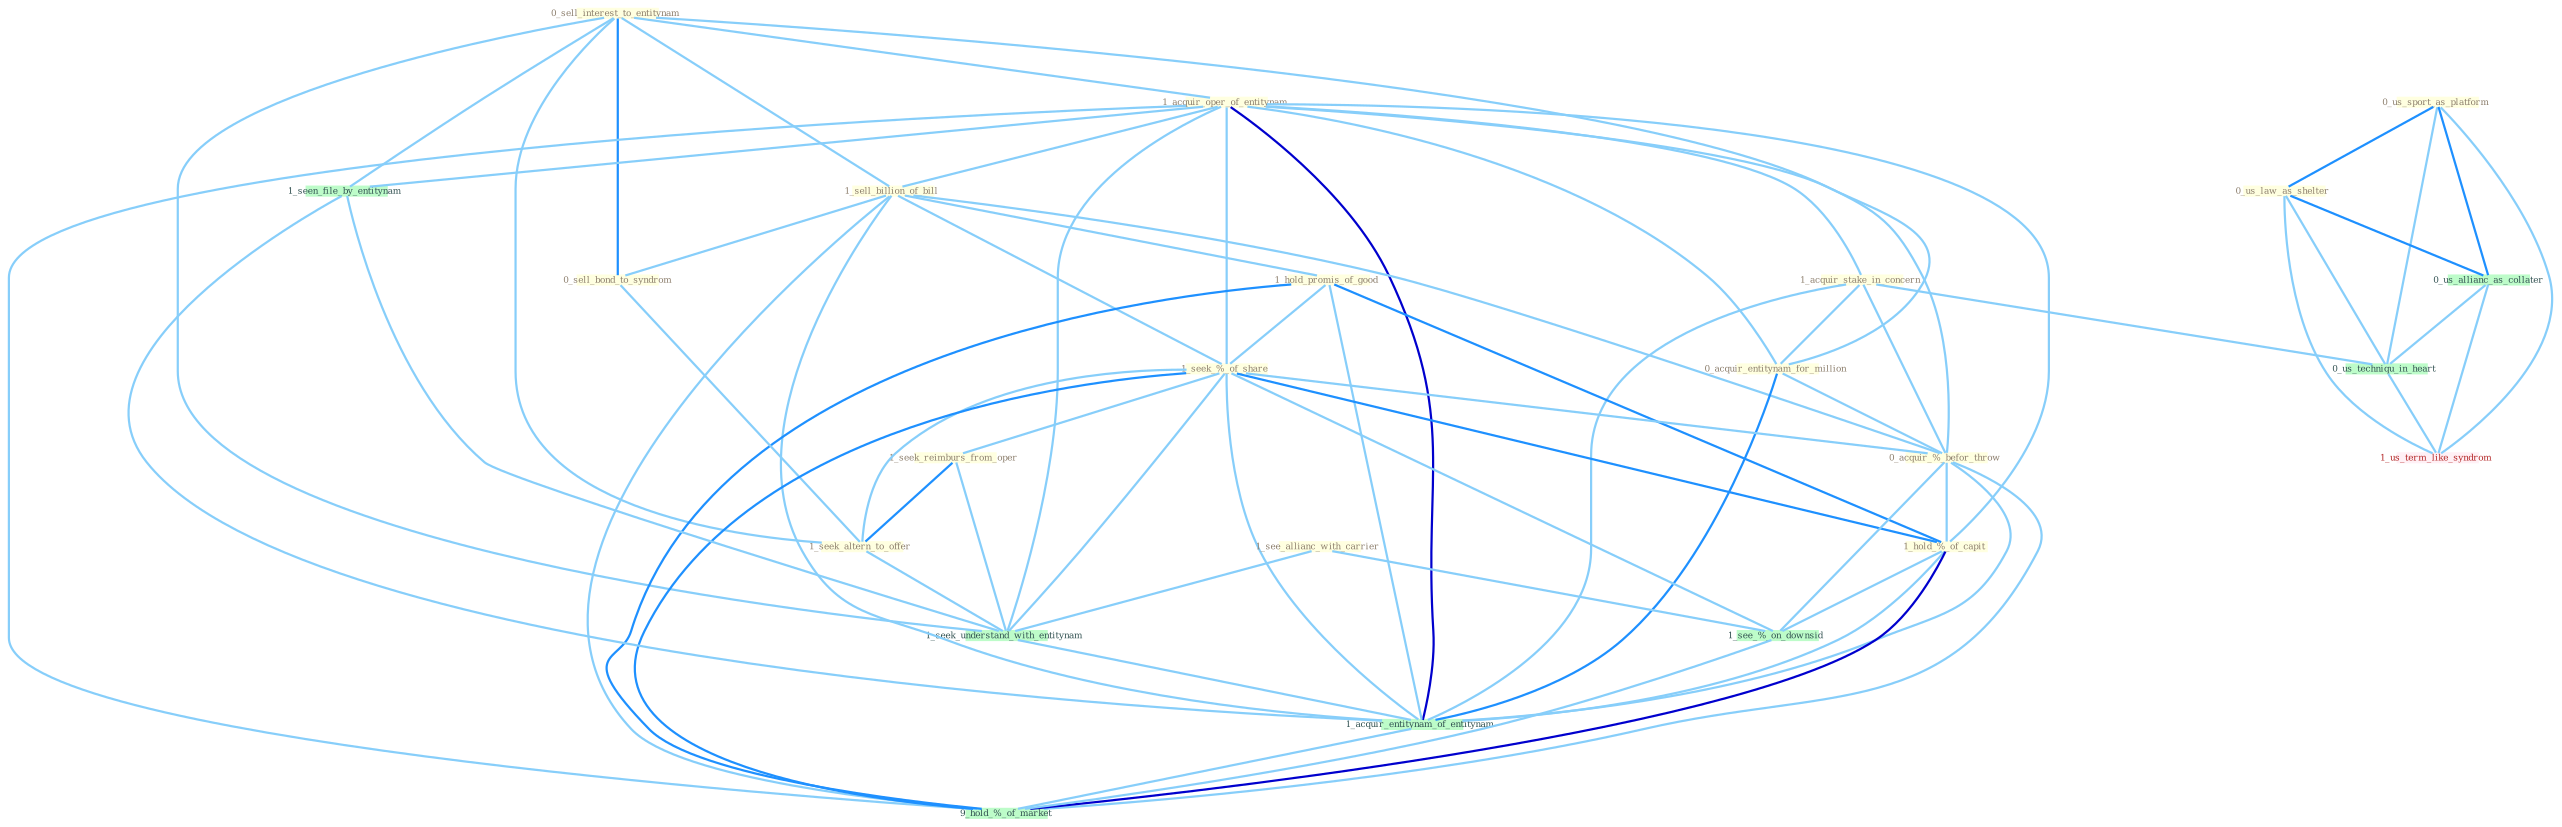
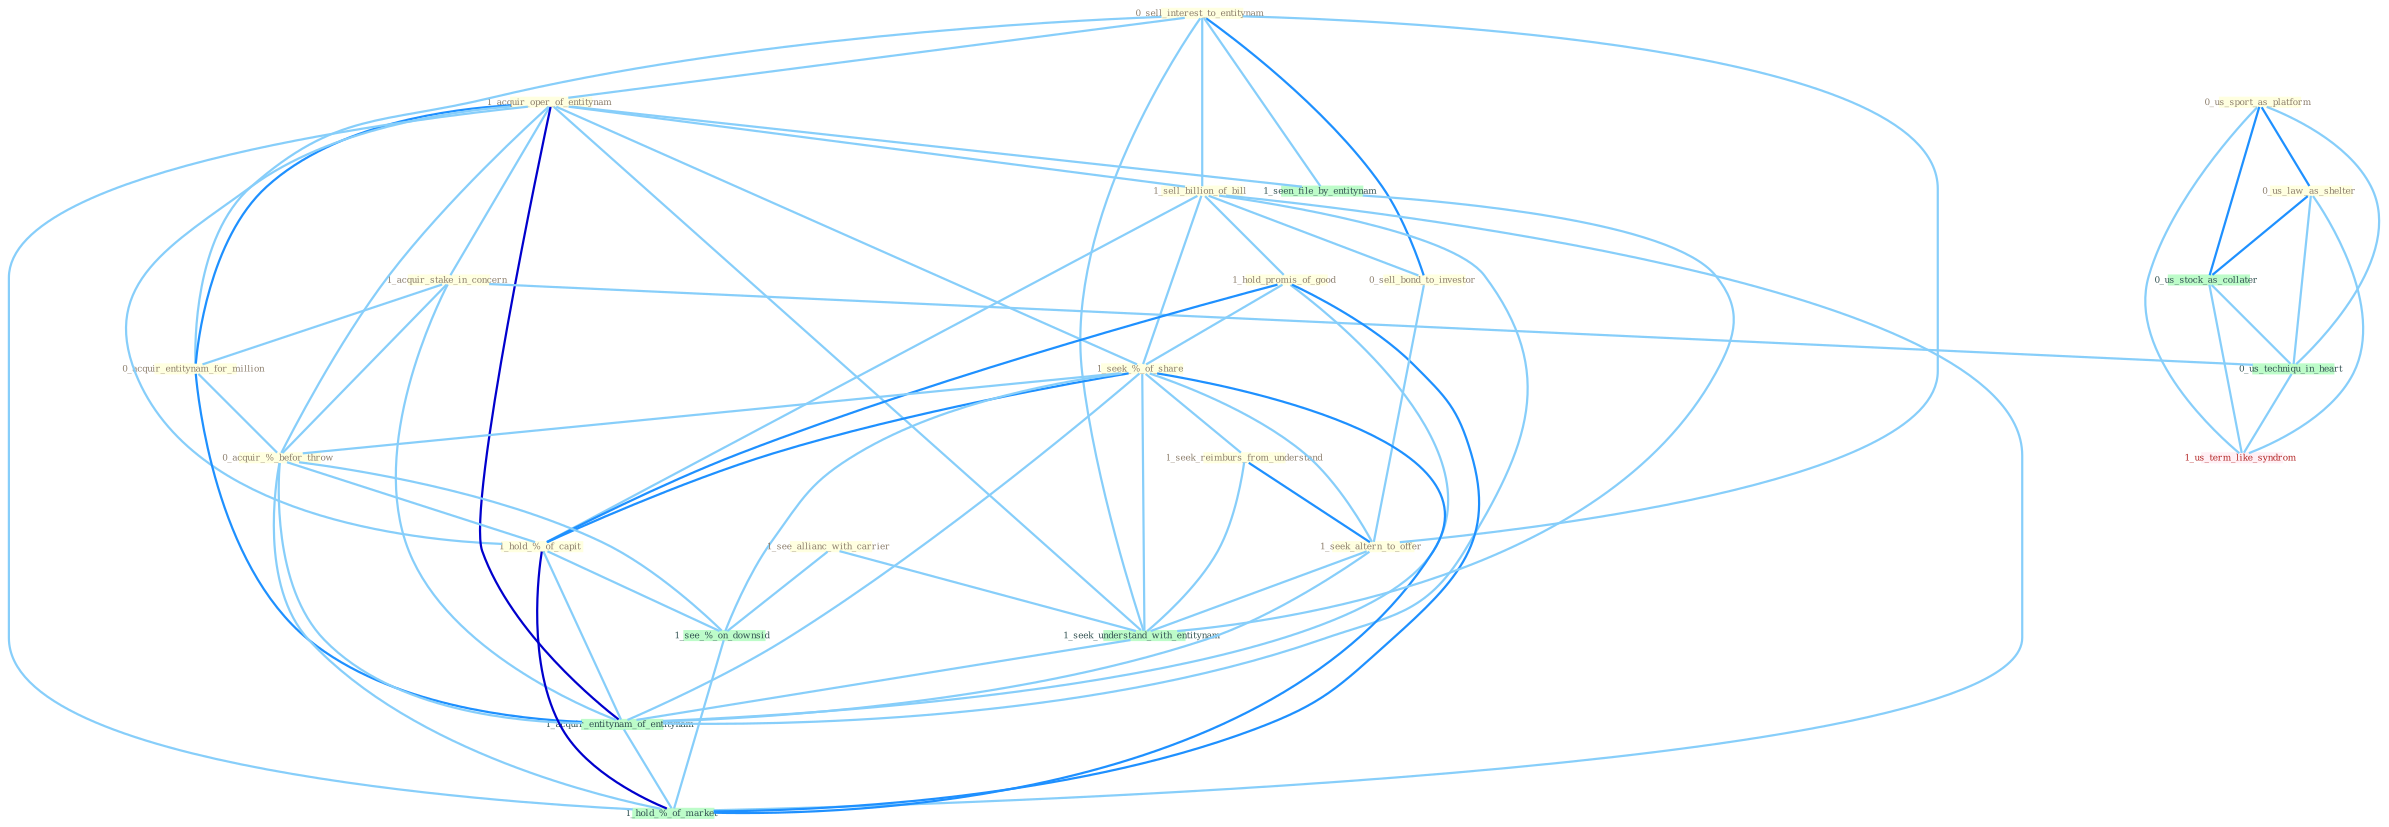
(1541, 181) -> (293, 166)
(618, 280) -> (1424, 280)
(2489, 280) -> (2209, 280)
(1435, 288) -> (872, 369)
(956, 458) -> (1244, 458)
(564, 631) -> (1155, 654)
(1007, 813) -> (673, 813)
